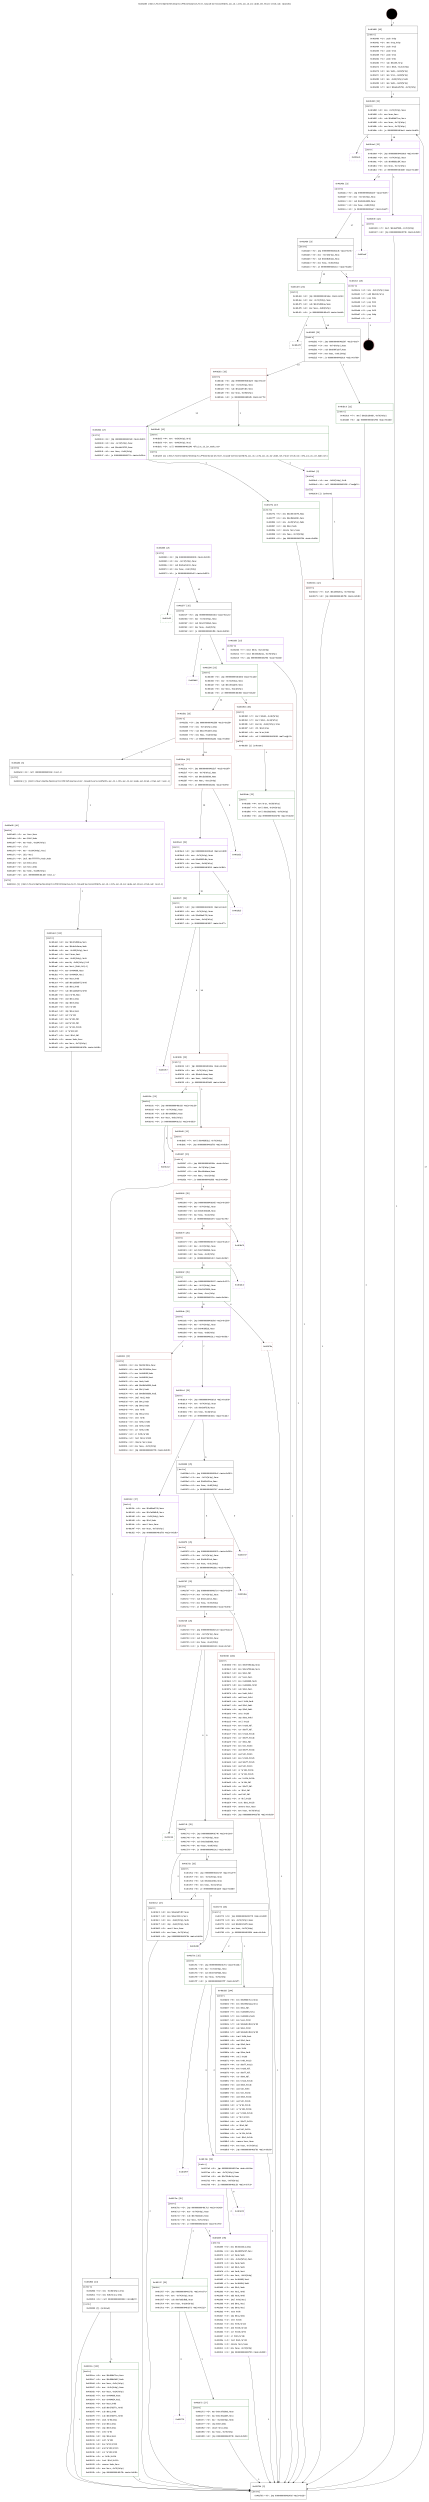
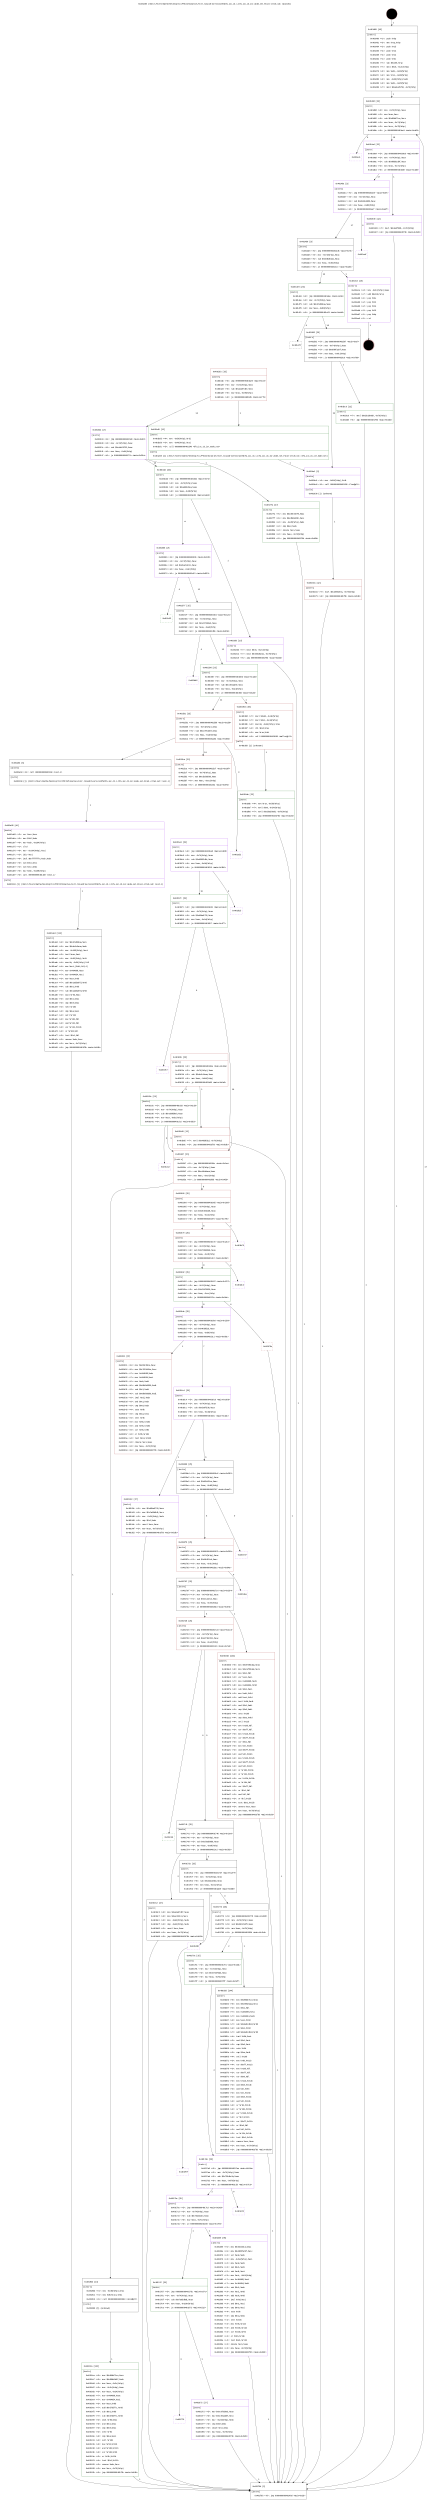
(286, 368) -> (332, 414)
none -> (183, 483)
(201, 813) -> none
(228, 818) -> (237, 795)
(199, 990) -> (227, 1038)
(194, 1896) -> (224, 1898)
(188, 2075) -> (182, 2055)
(228, 2211) -> (211, 2191)
(220, 2419) -> (220, 2419)
(79, 2477) -> (286, 1796)
